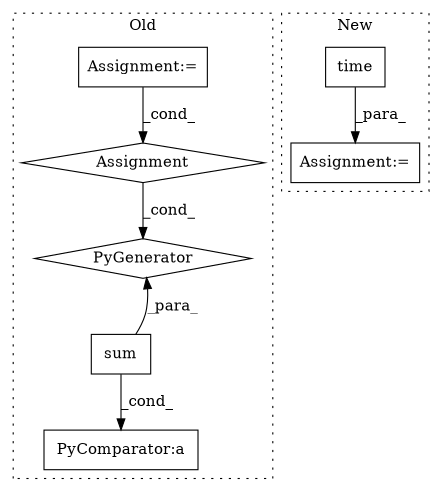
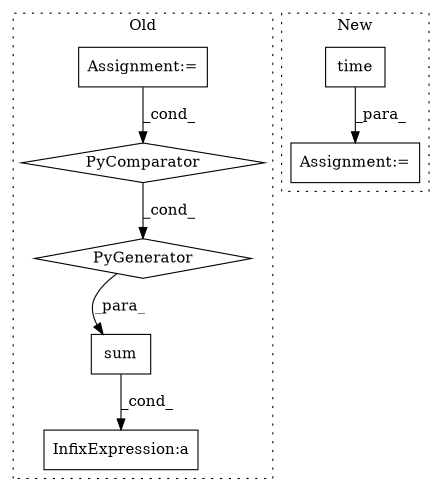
(143, 163) -> (143, 163)
(146, 312) -> (96, 296)
(121, 450) -> (121, 450)
